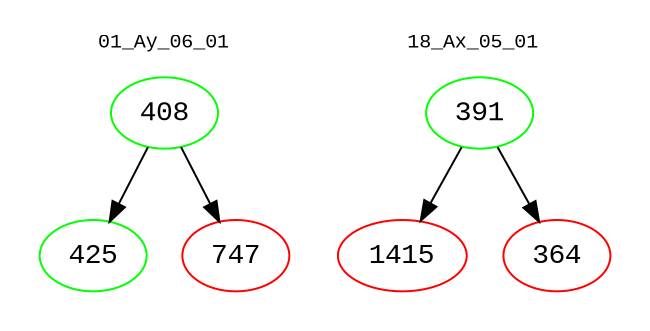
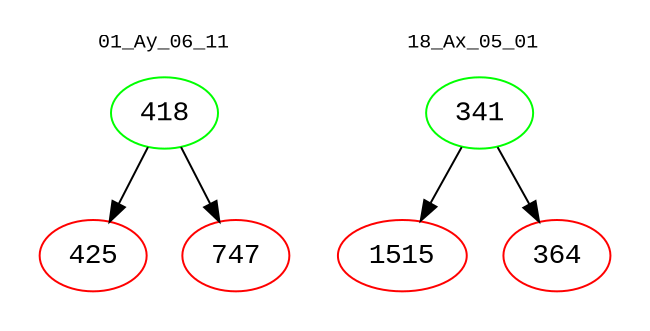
(165, 43) -> (165, 43)
(165, 113) -> (165, 113)
(480, 113) -> (480, 113)
(93, 256) -> (93, 256)
(402, 256) -> (402, 256)
